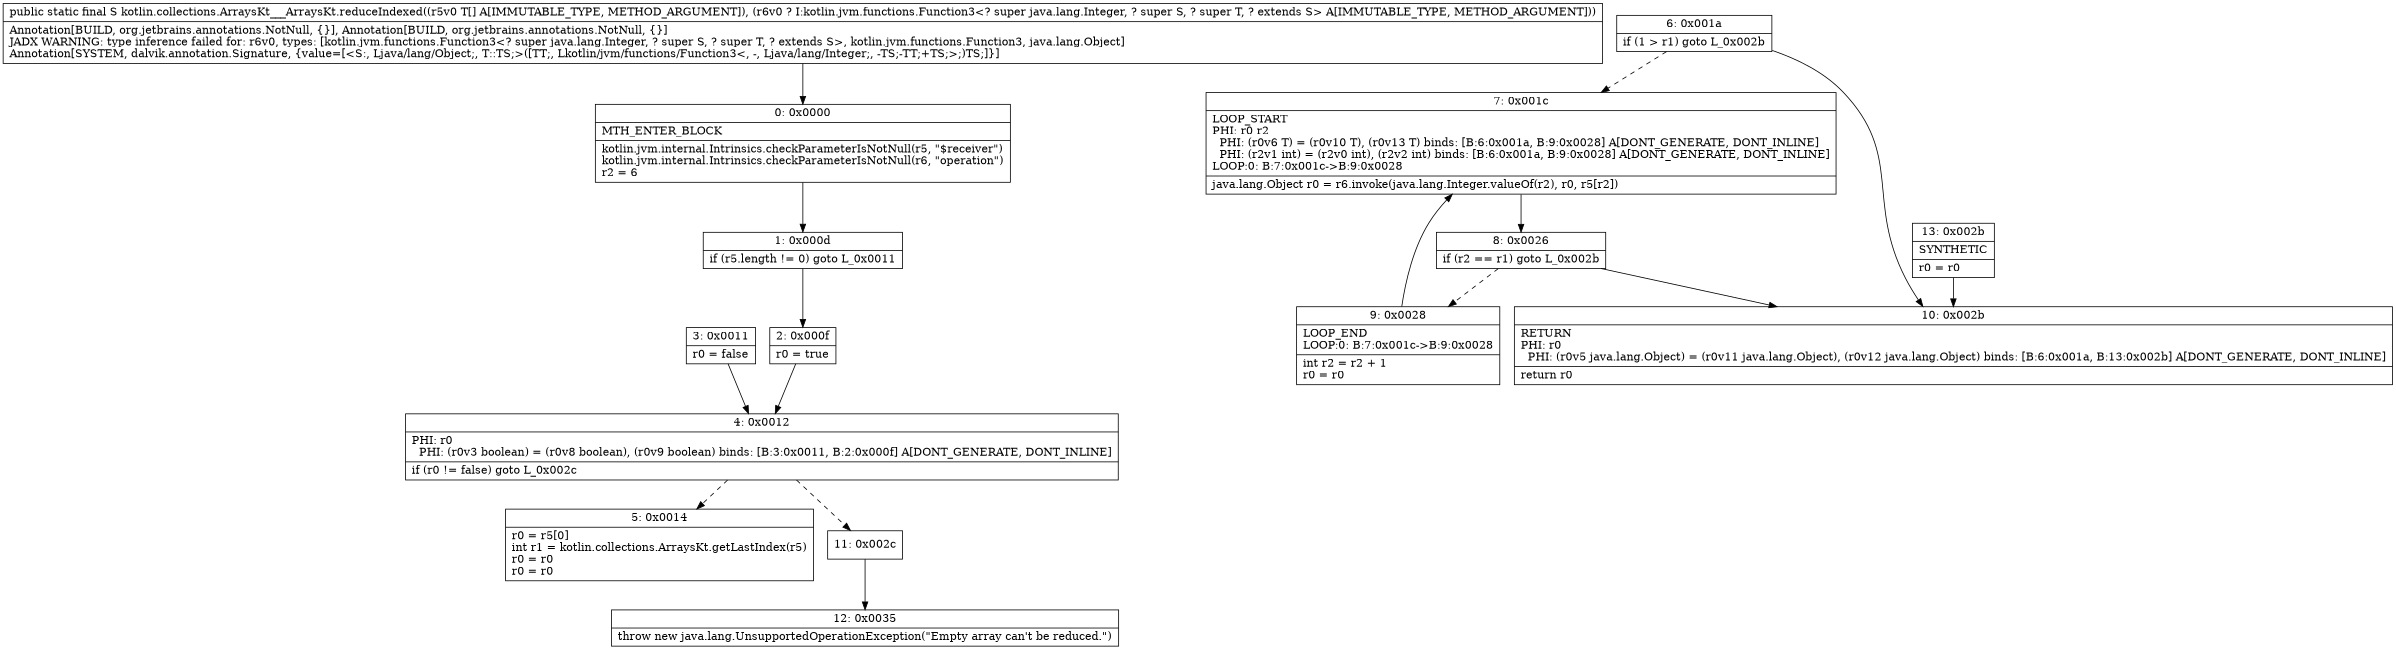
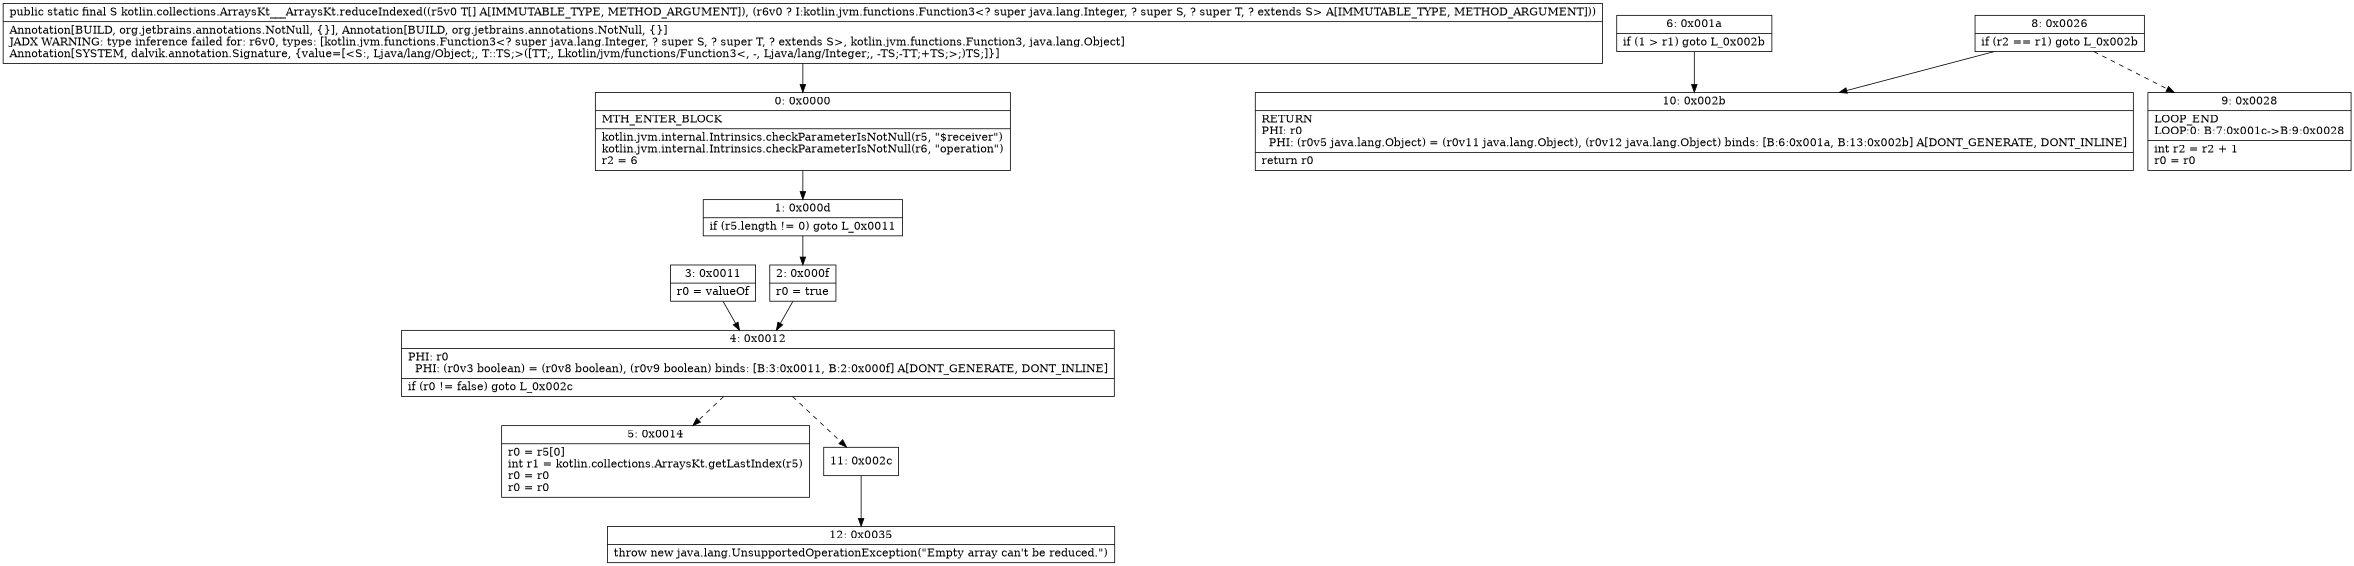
(1521, 143) -> none
(1953, 250) -> none
(721, 354) -> (713, 292)
